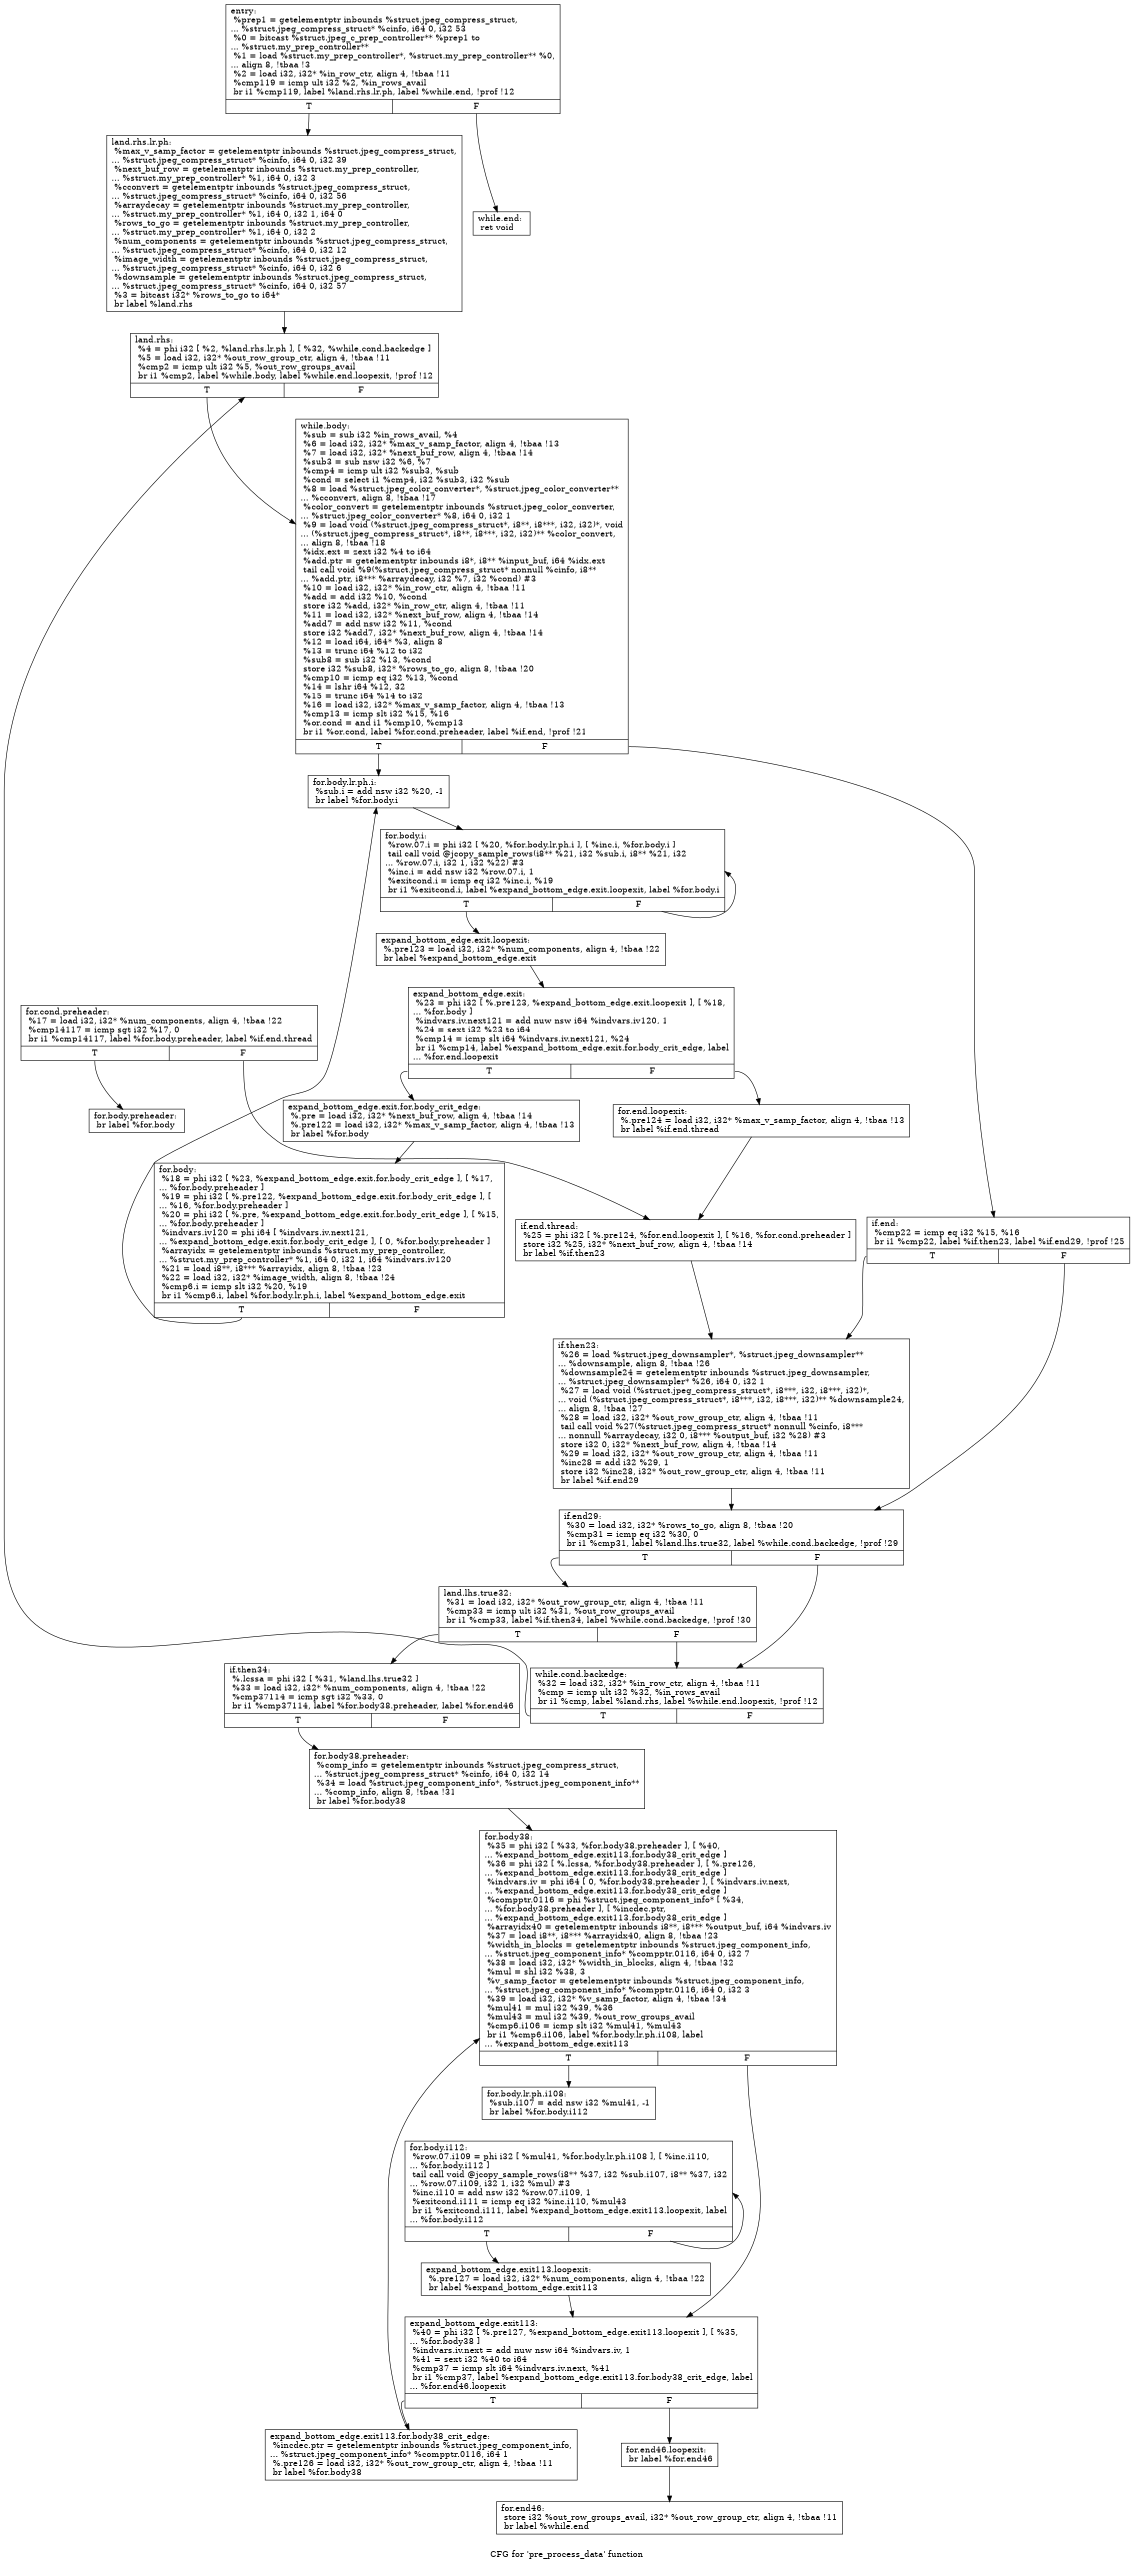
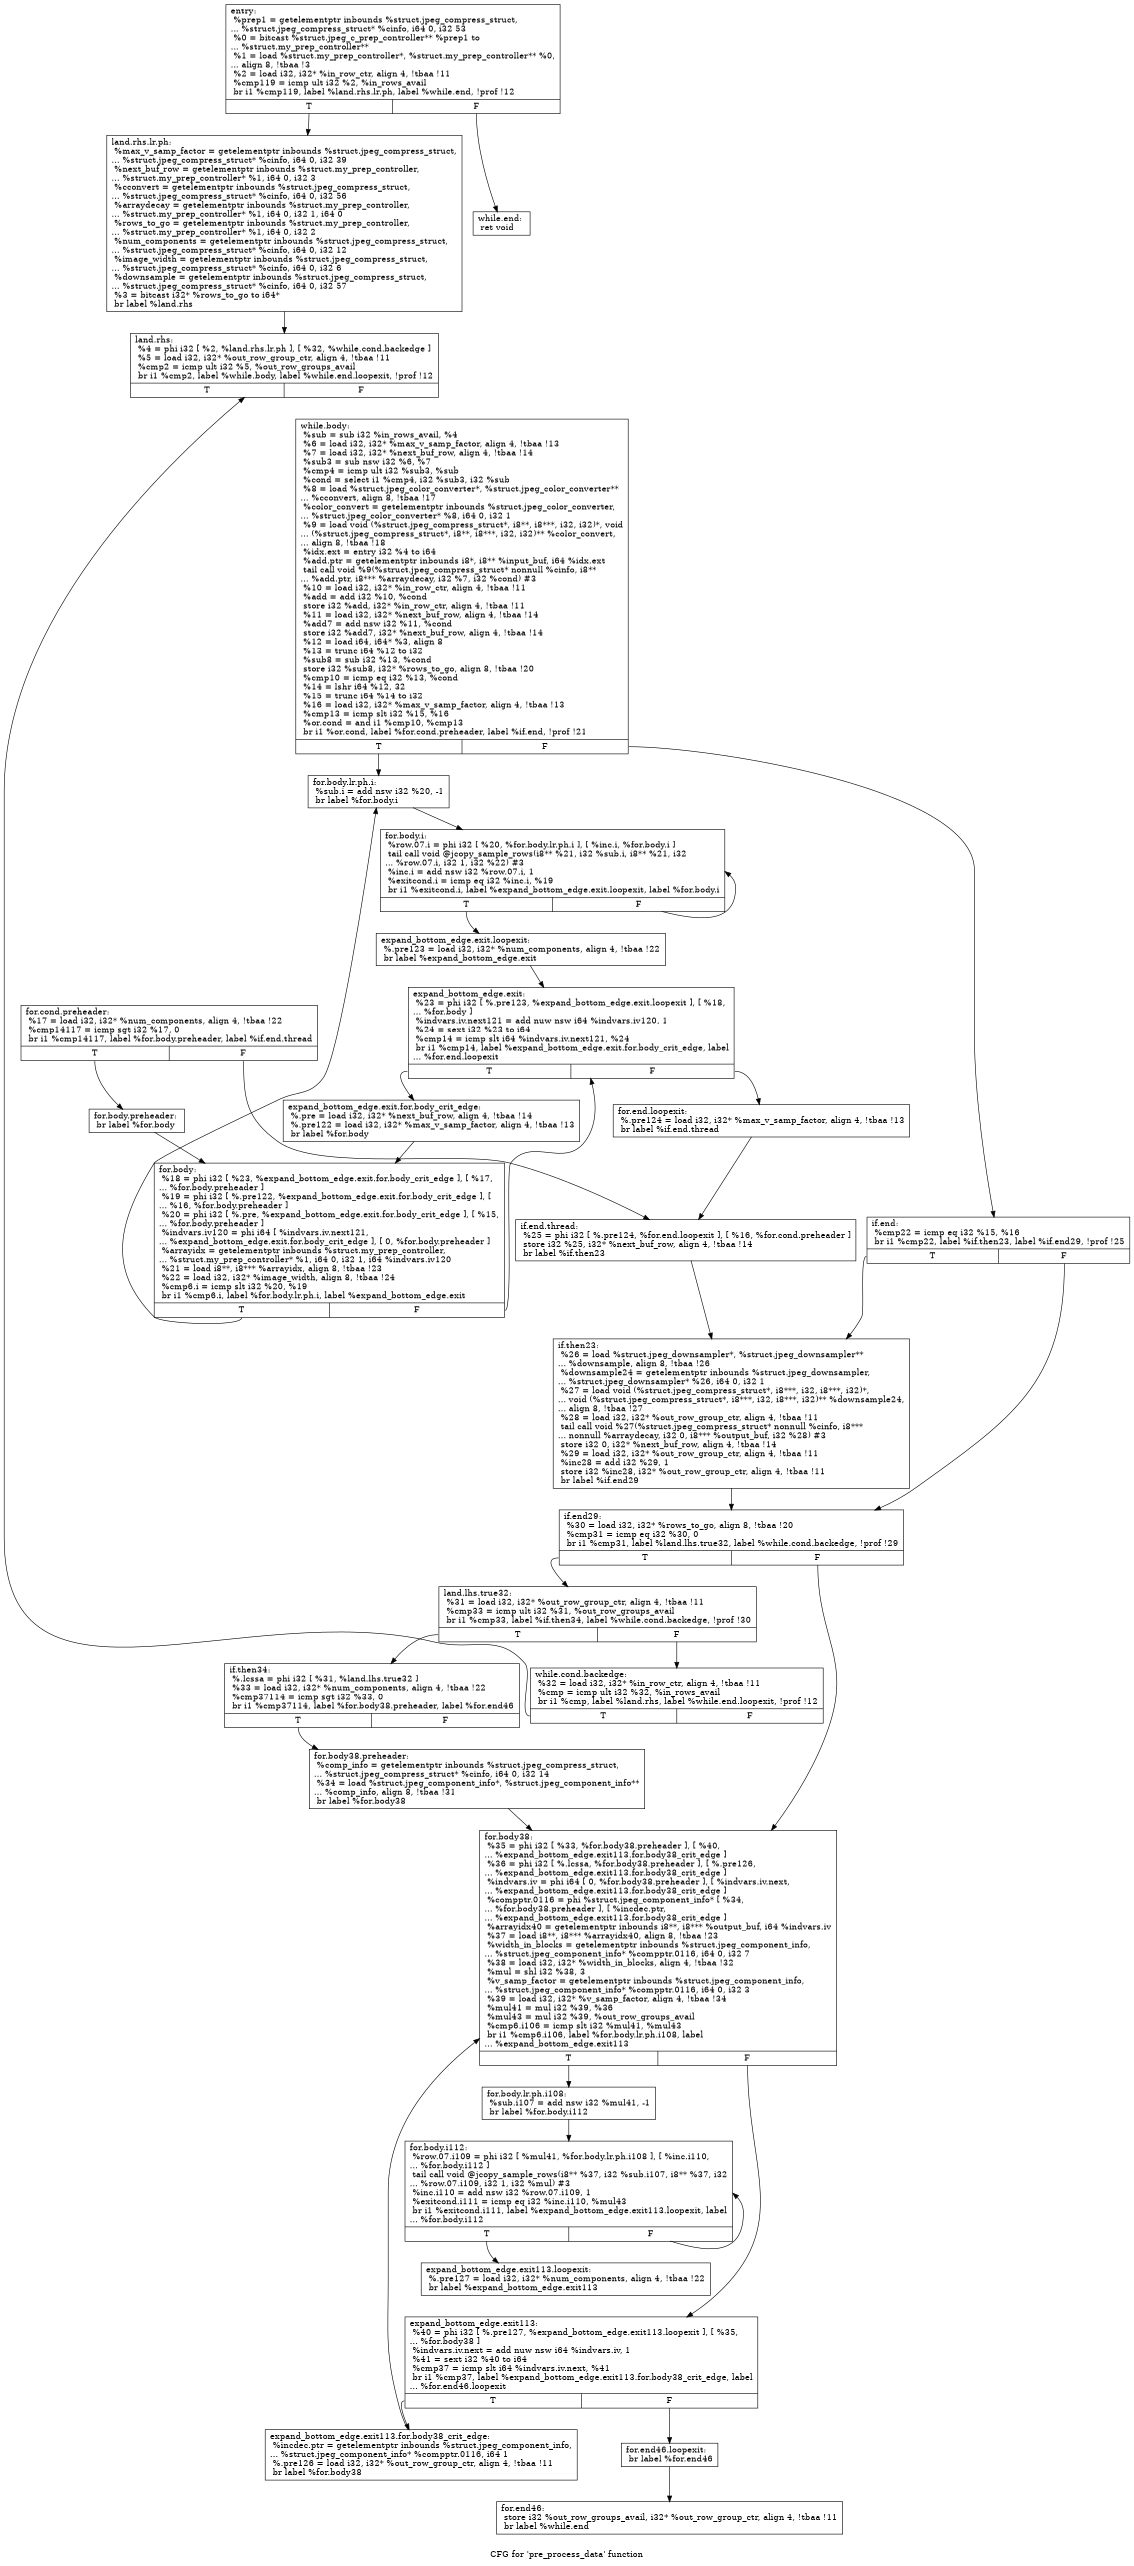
(232, 470) -> none
(366, 552) -> (368, 552)
none -> (176, 1145)
none -> (509, 1174)
(793, 1624) -> (835, 1702)
none -> (569, 2127)
(570, 2303) -> none
